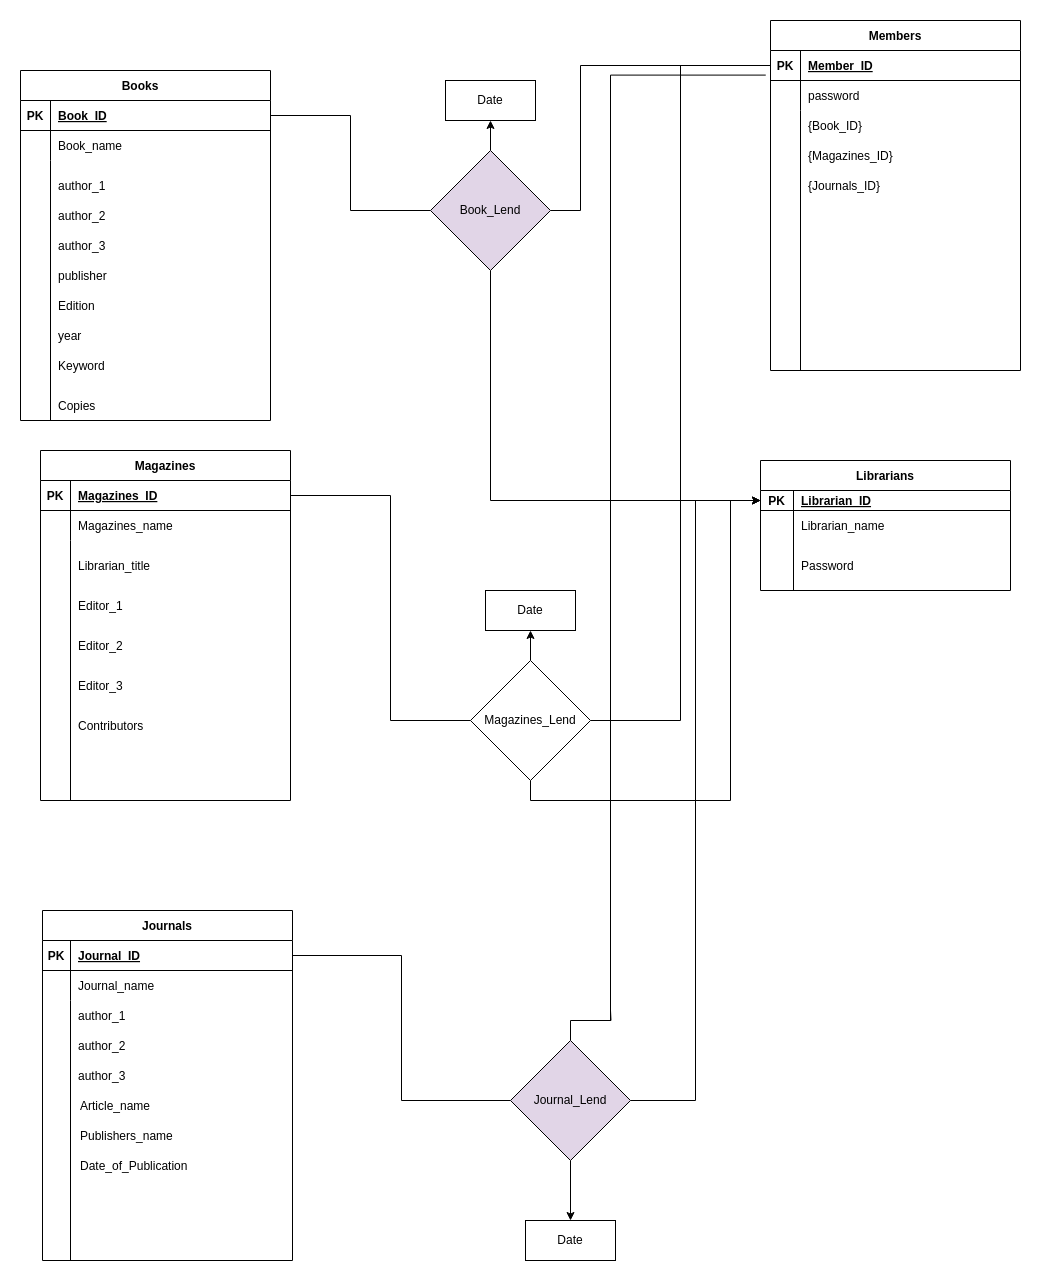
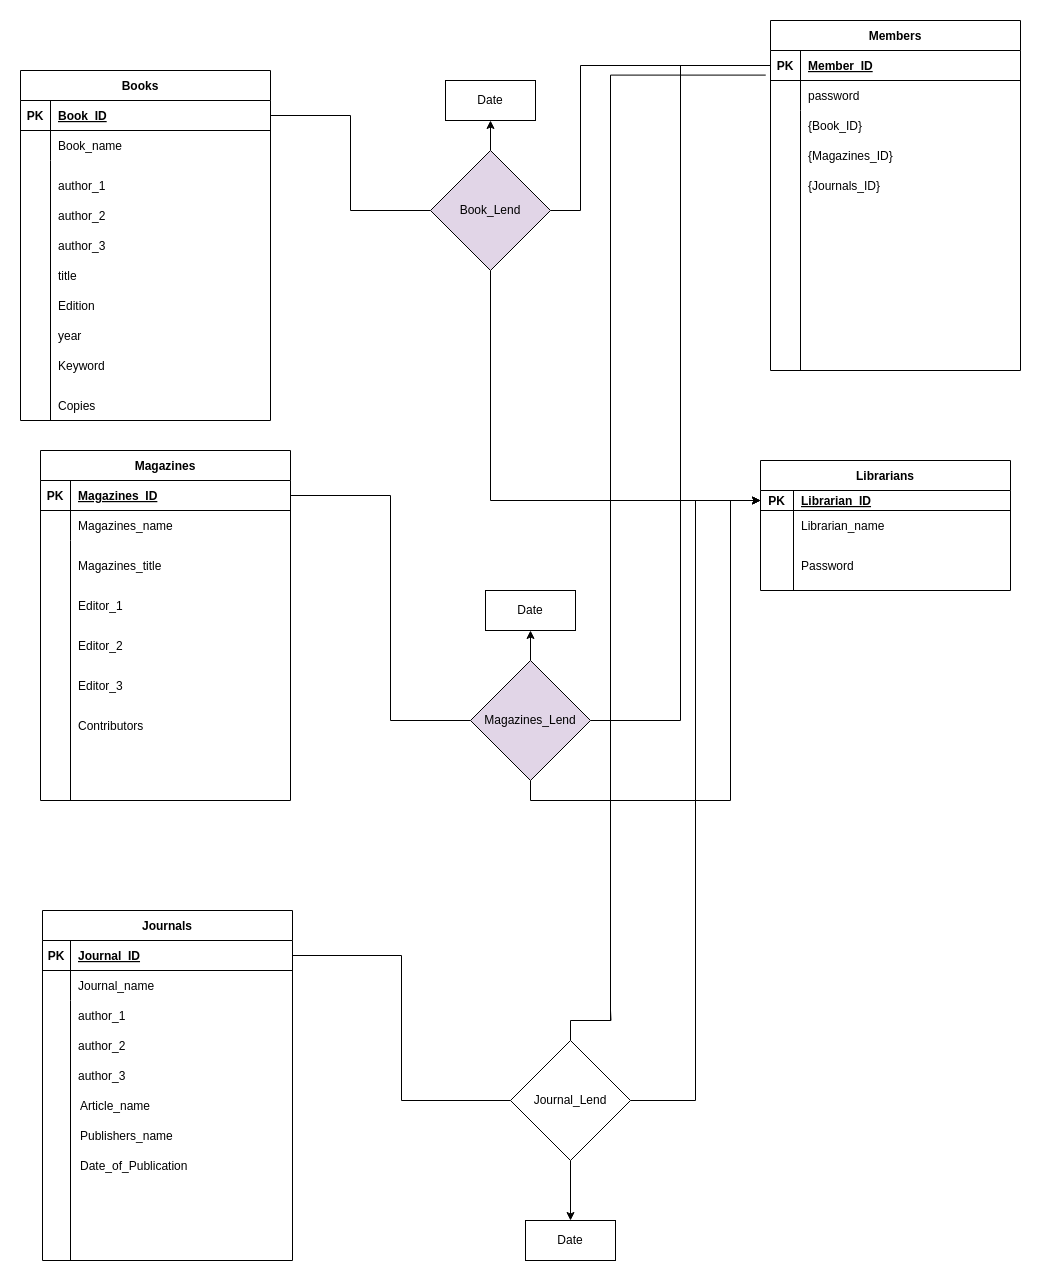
(85, 276) -> (72, 276)
(122, 566) -> (124, 566)
(531, 721) -> (531, 721)
(571, 1101) -> (571, 1101)
